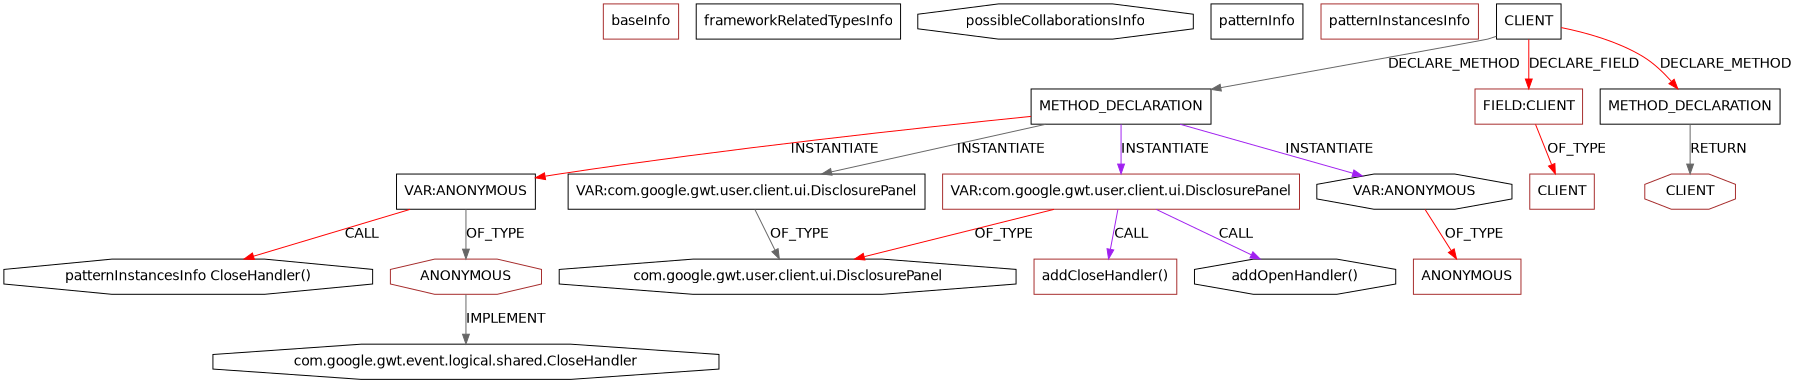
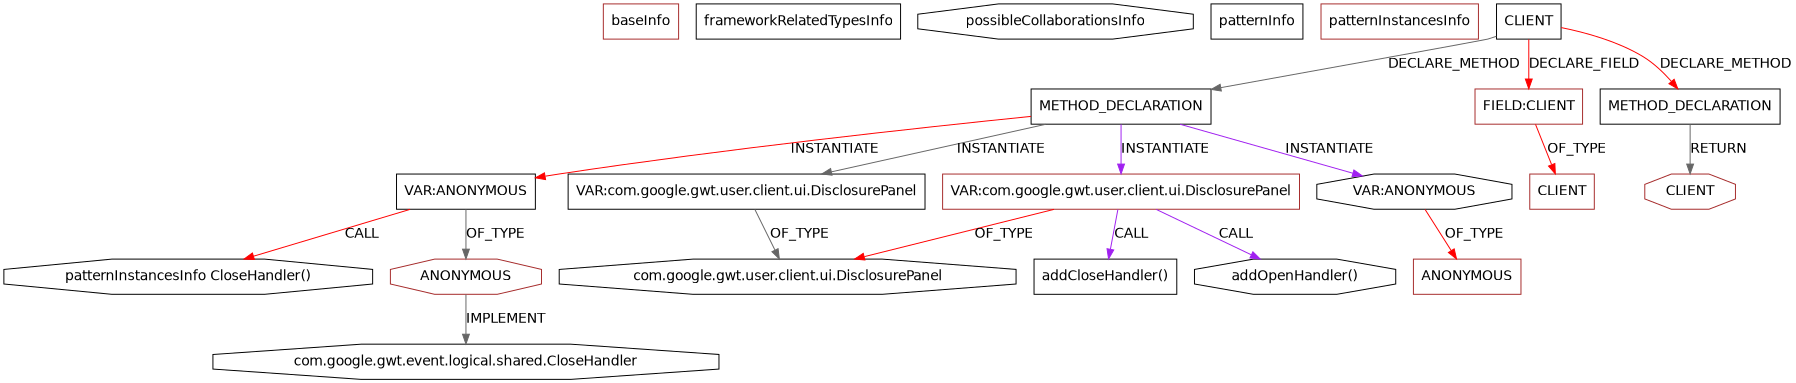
(1105, 277) -> (1105, 277)
